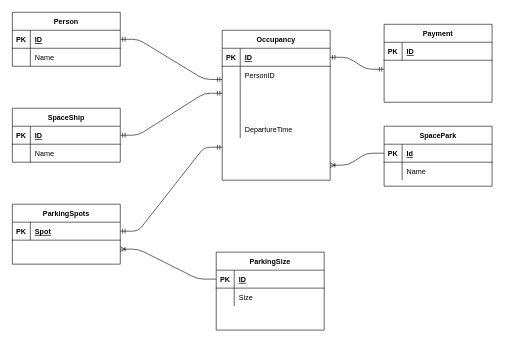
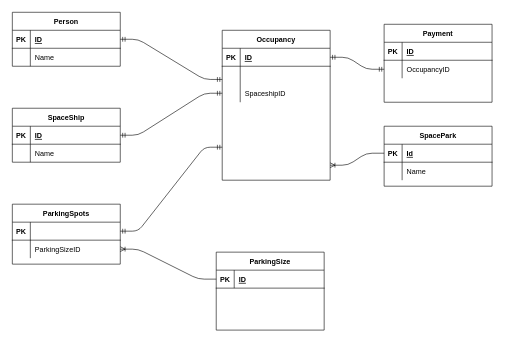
none -> (447, 69)
(285, 75) -> none
none -> (285, 93)
(285, 129) -> none
(75, 231) -> none
none -> (75, 249)
(279, 297) -> none
